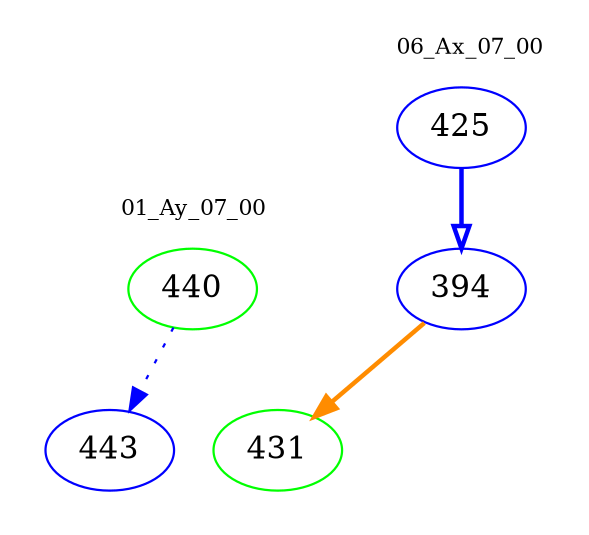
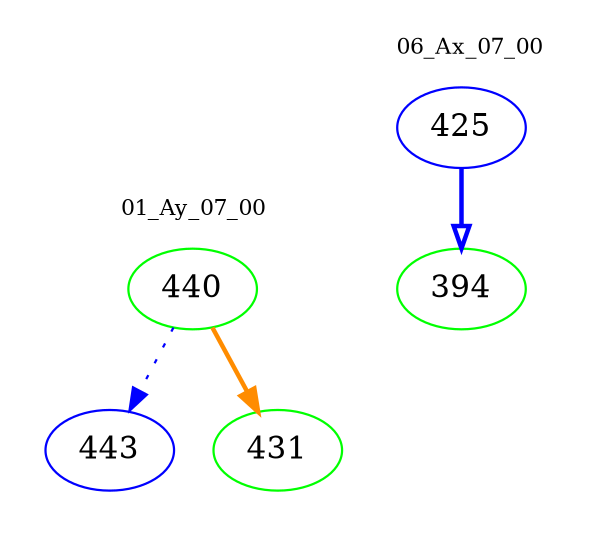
(461, 289) -> (461, 289)
(378, 362) -> (230, 360)
